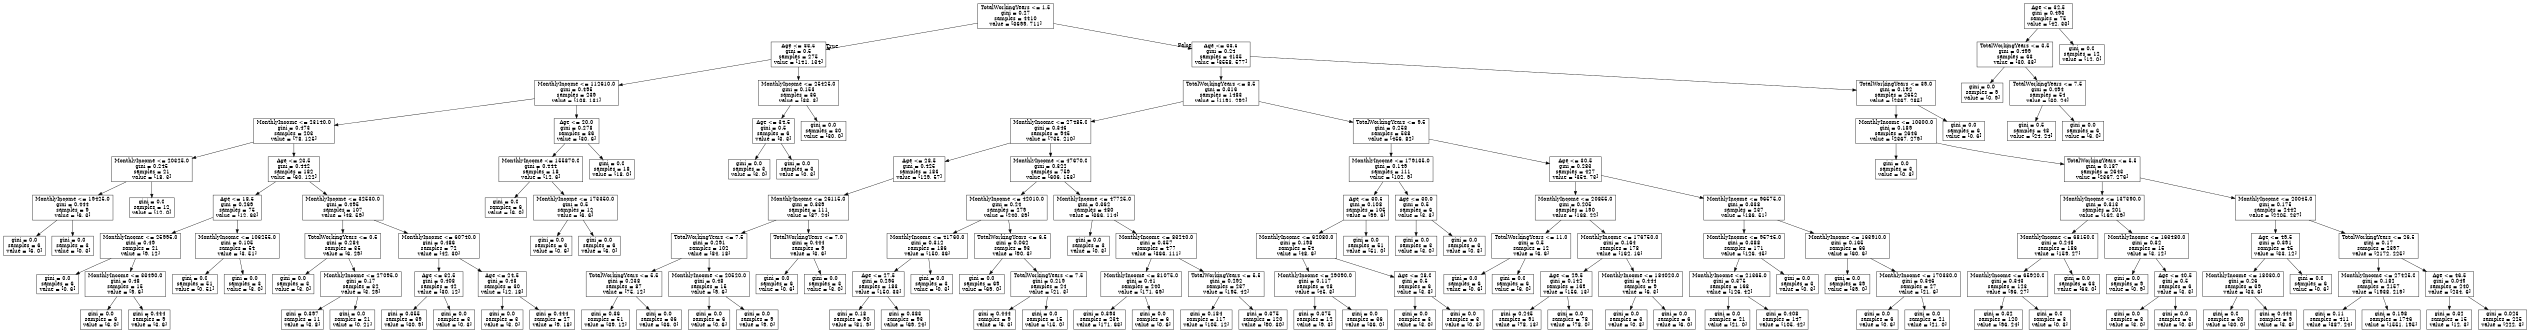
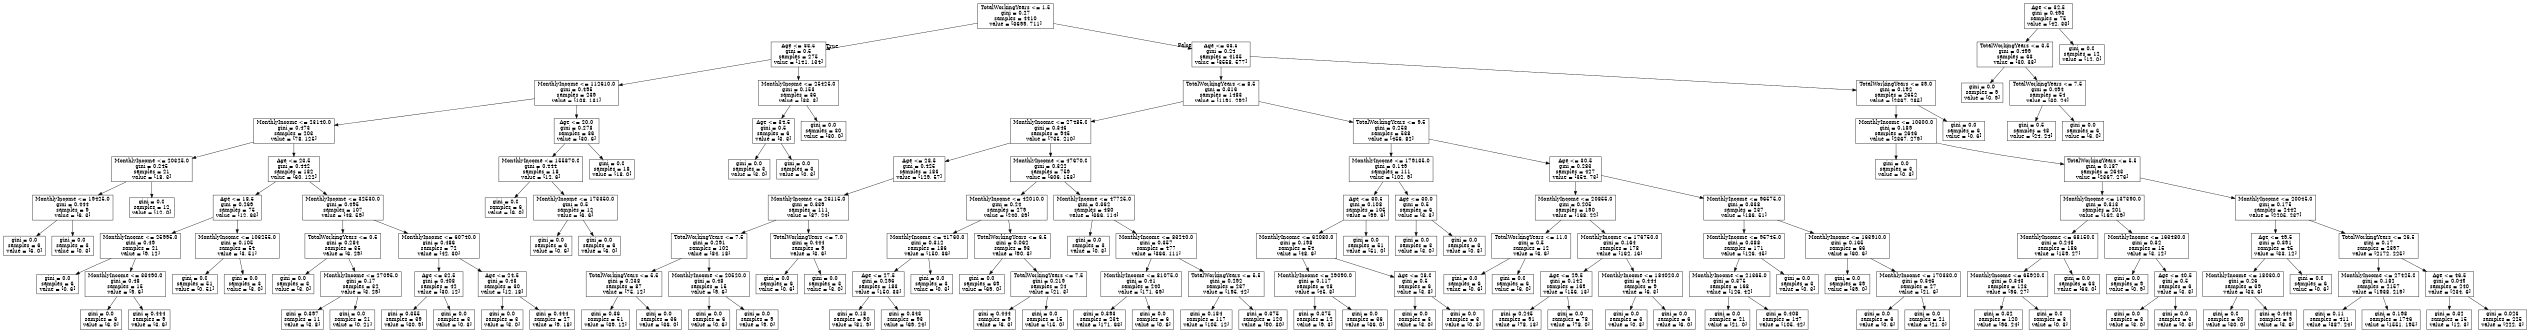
(905, 320) -> (905, 320)
